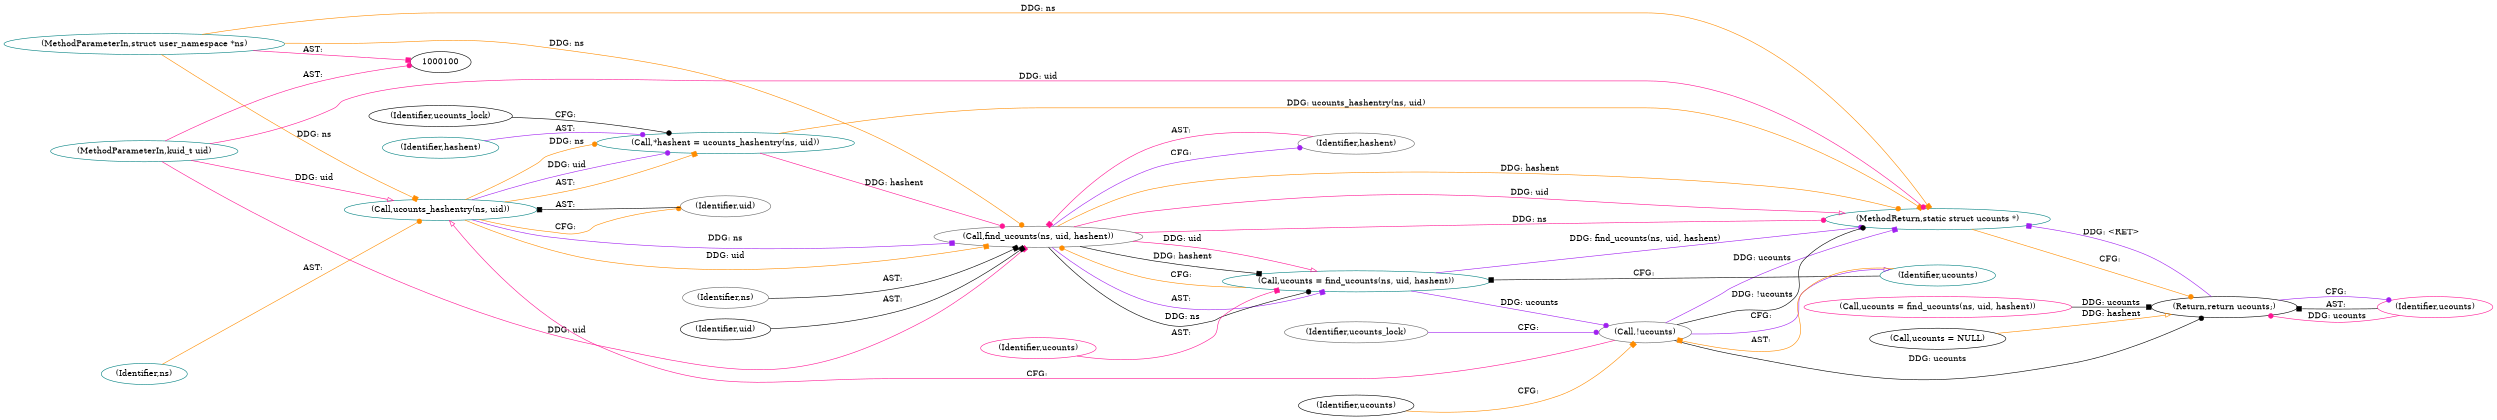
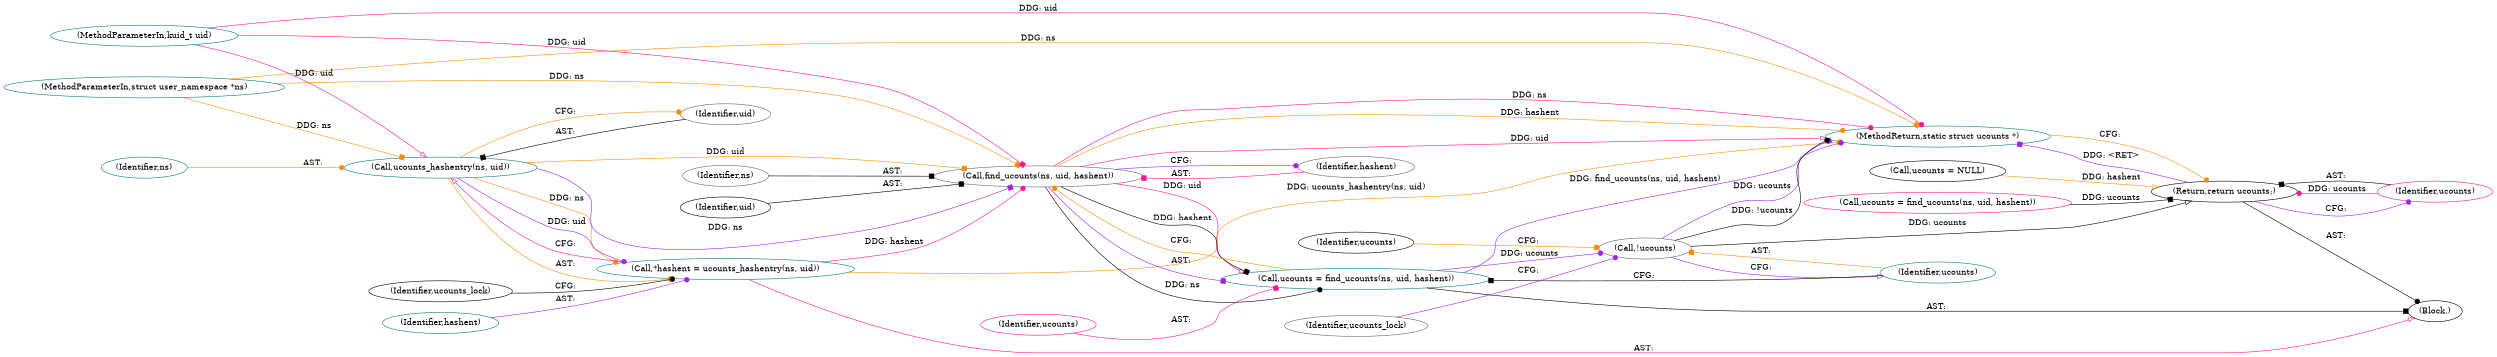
(441, 62) -> none
(669, 66) -> (652, 82)
none -> (2435, 311)
(1010, 379) -> (533, 241)
(1939, 379) -> (1939, 234)
